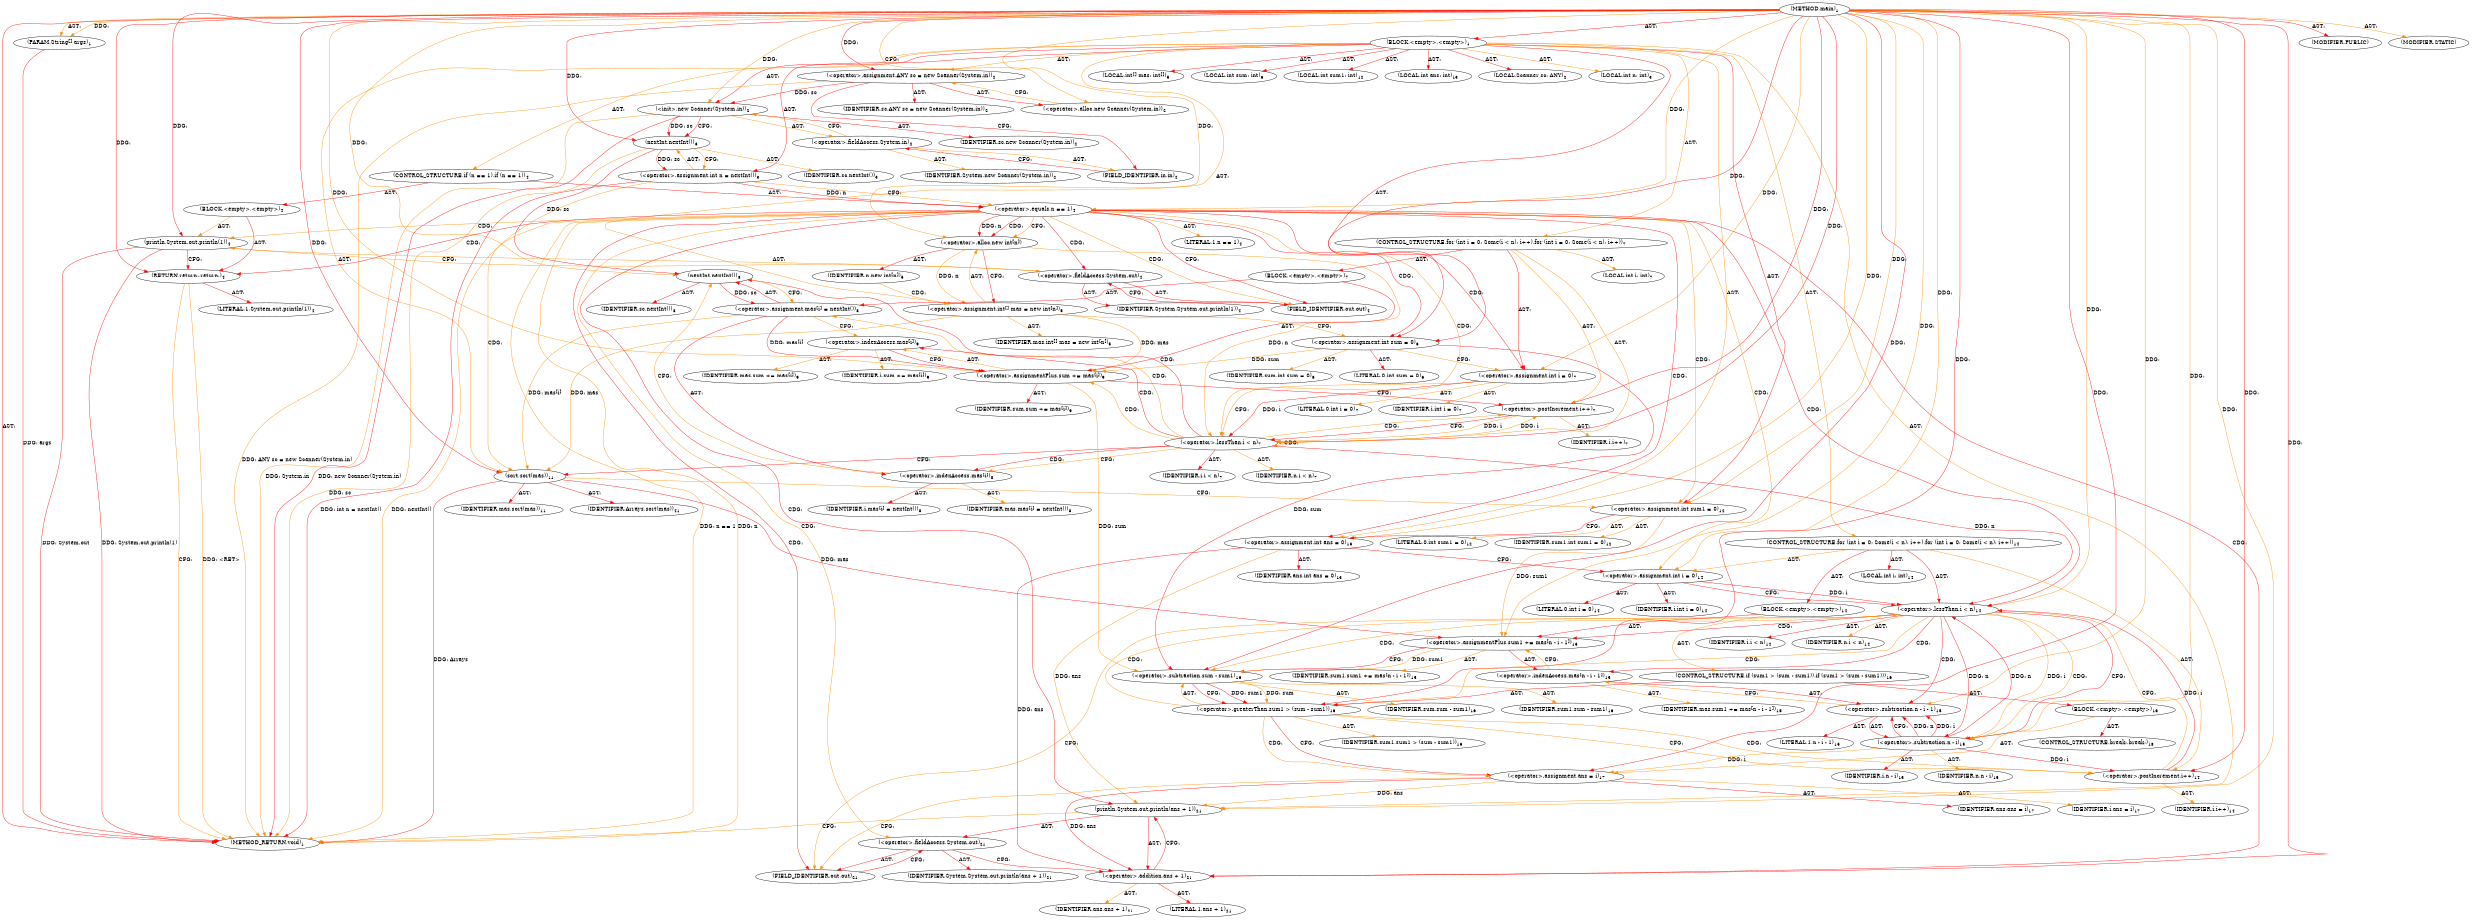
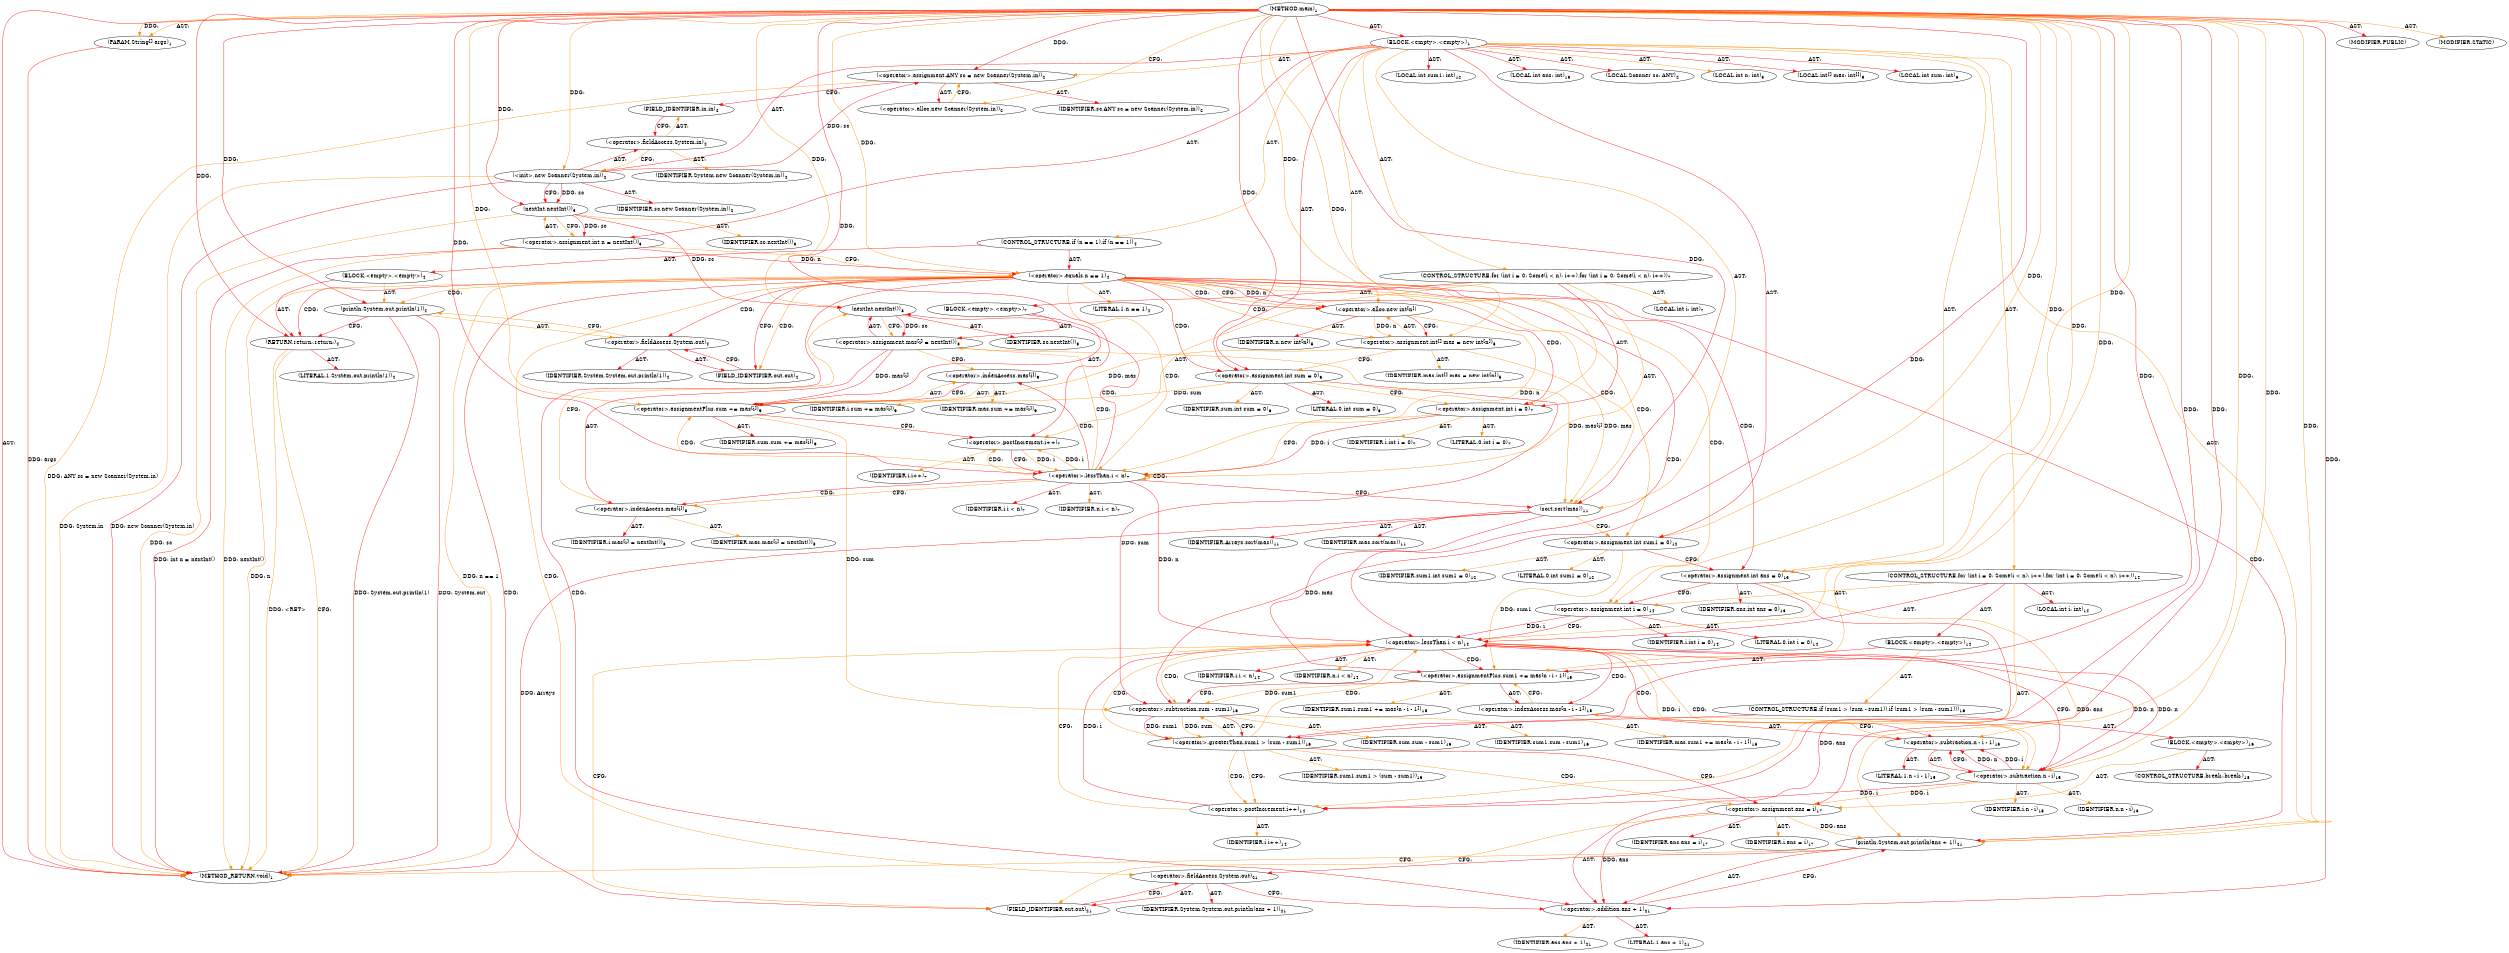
(794, 90) -> (772, 164)
(780, 126) -> (606, 160)
(911, 296) -> (1238, 313)
(677, 509) -> (1277, 543)
(1900, 759) -> (2016, 791)
